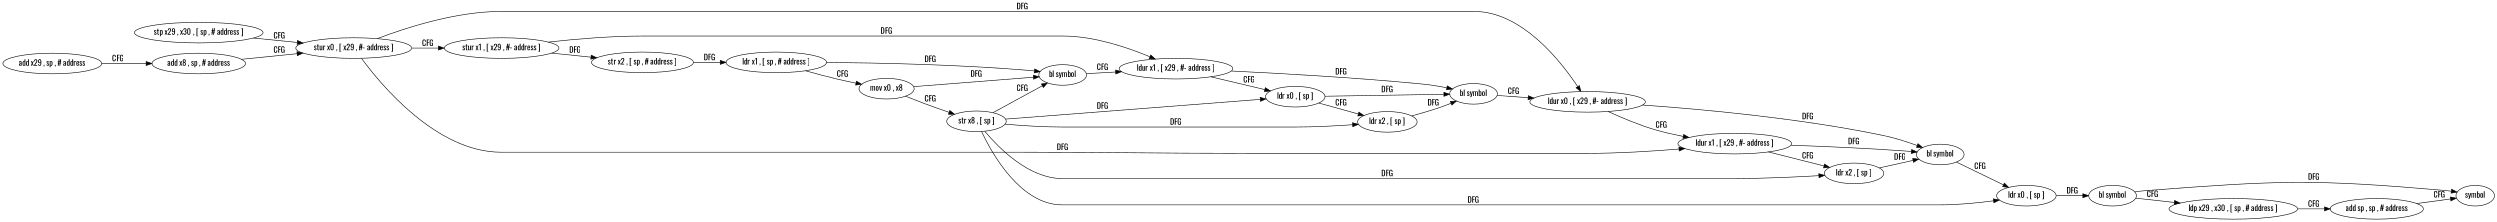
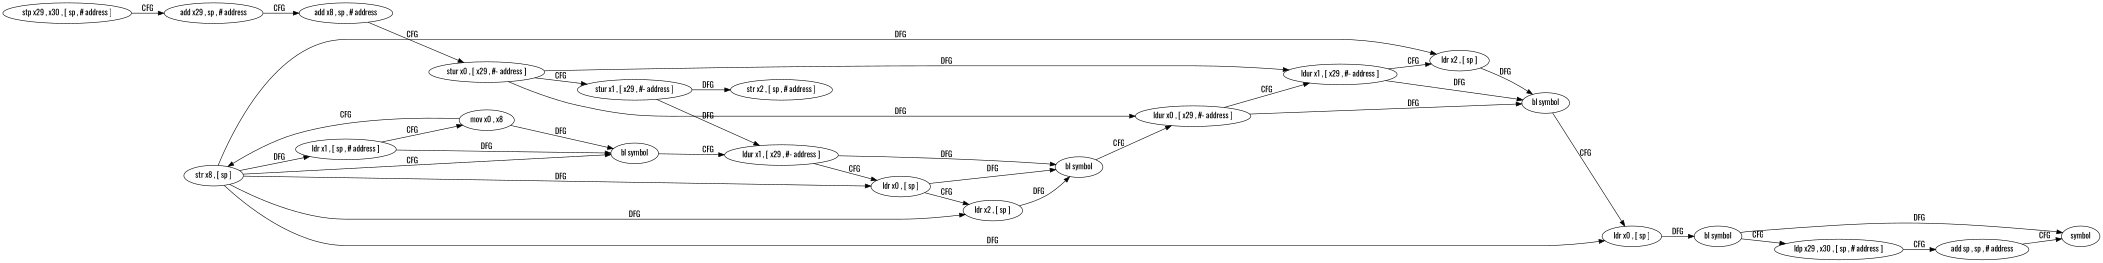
(275, 40) -> (145, 13)
(707, 62) -> (272, 164)
